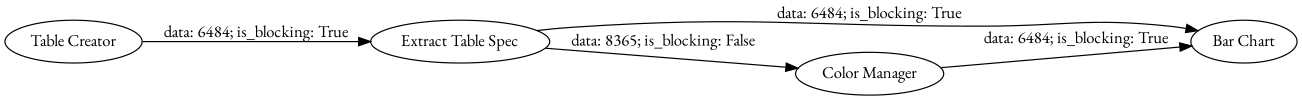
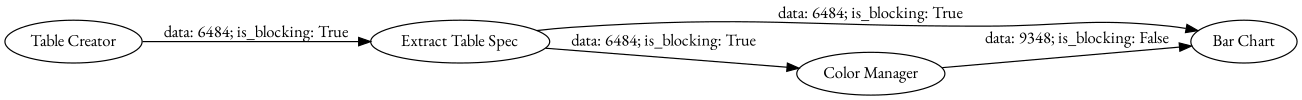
(1077, 39) -> (1077, 39)
(663, 41) -> (664, 41)
